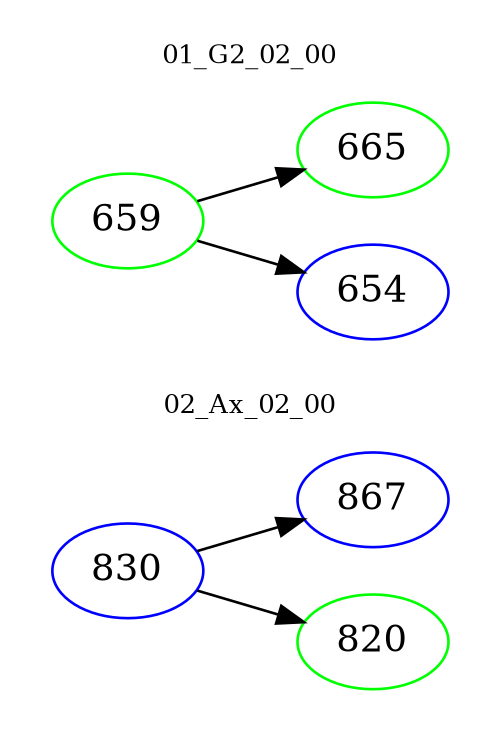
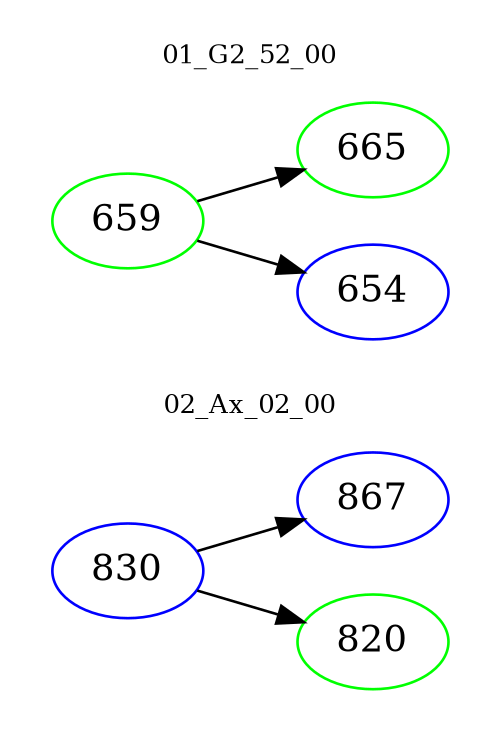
(250, 57) -> (250, 57)
